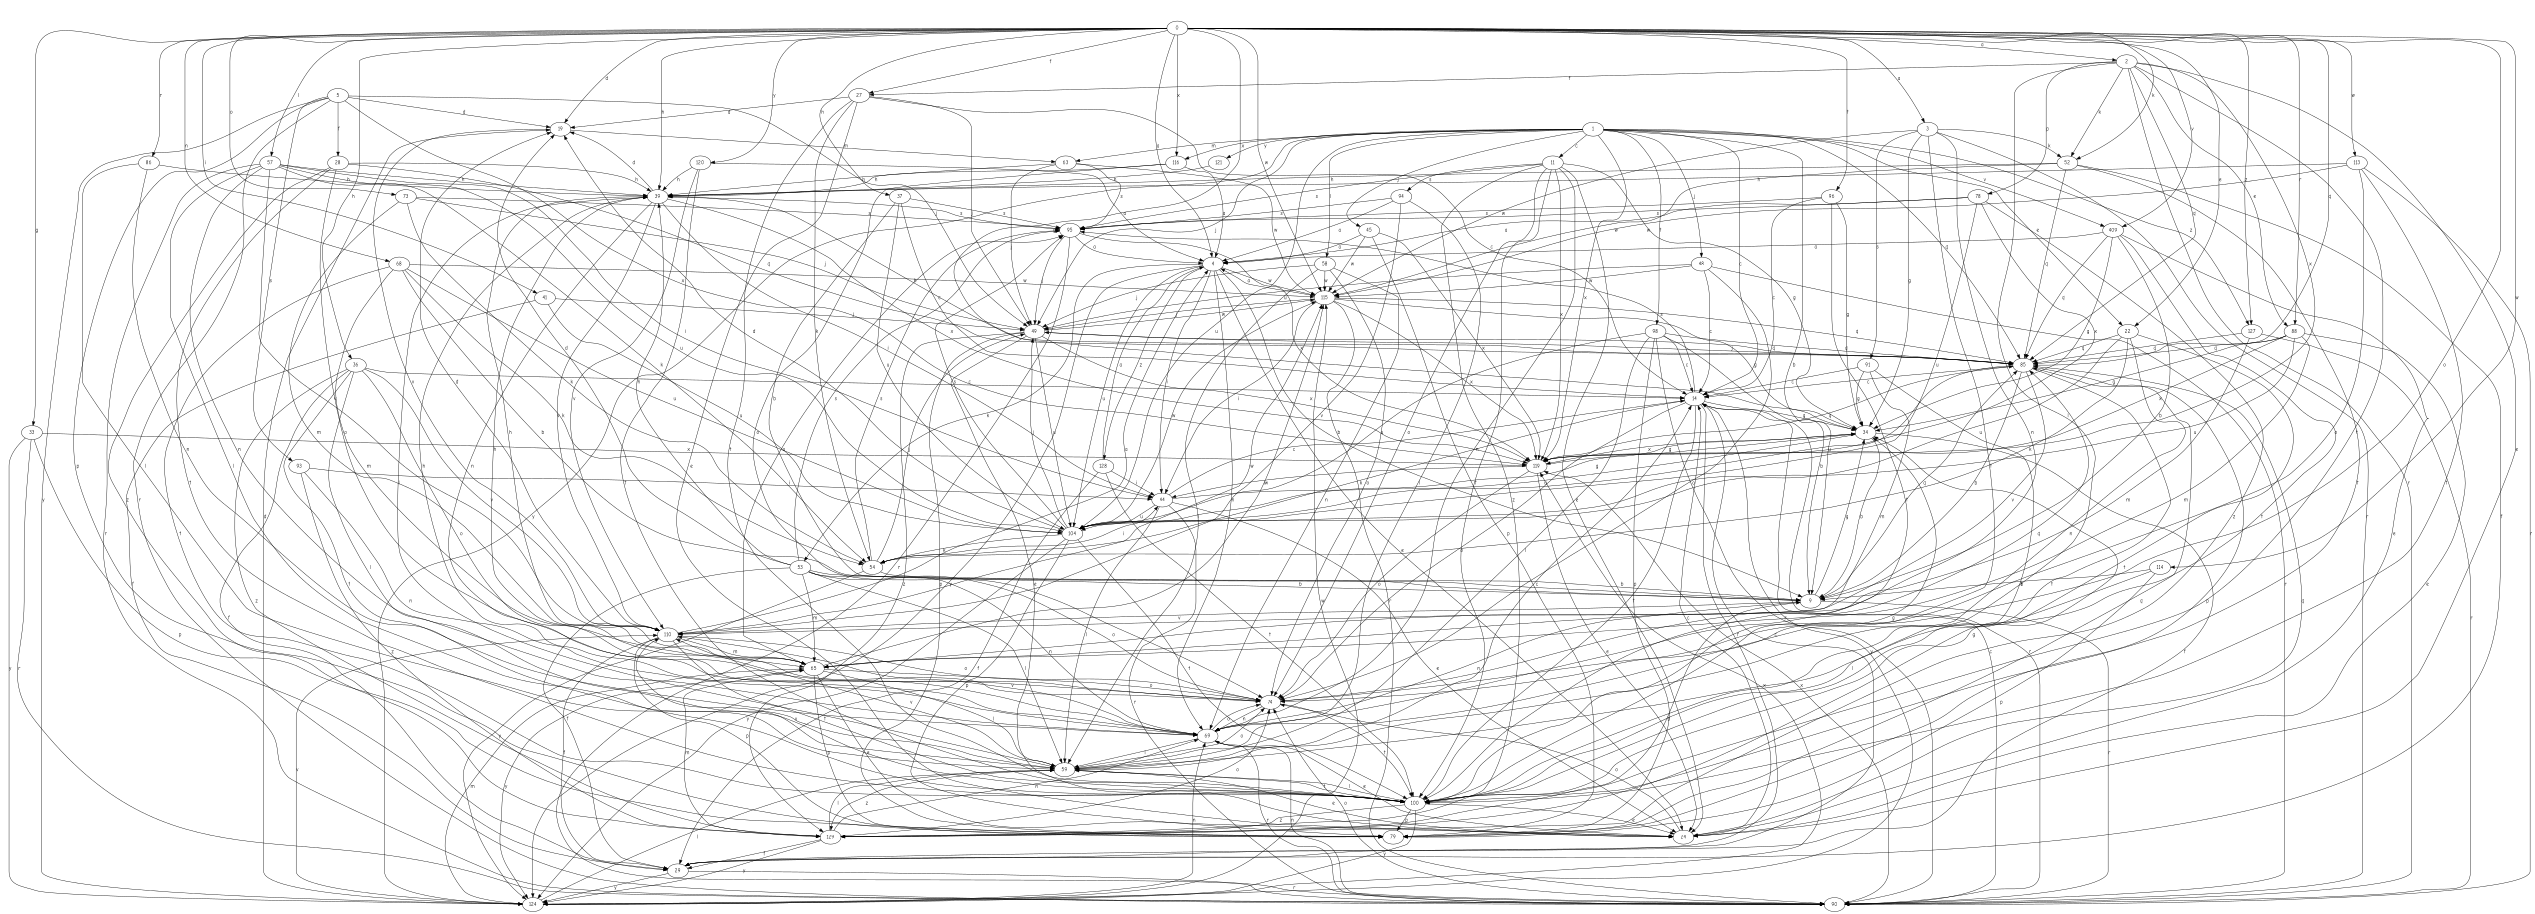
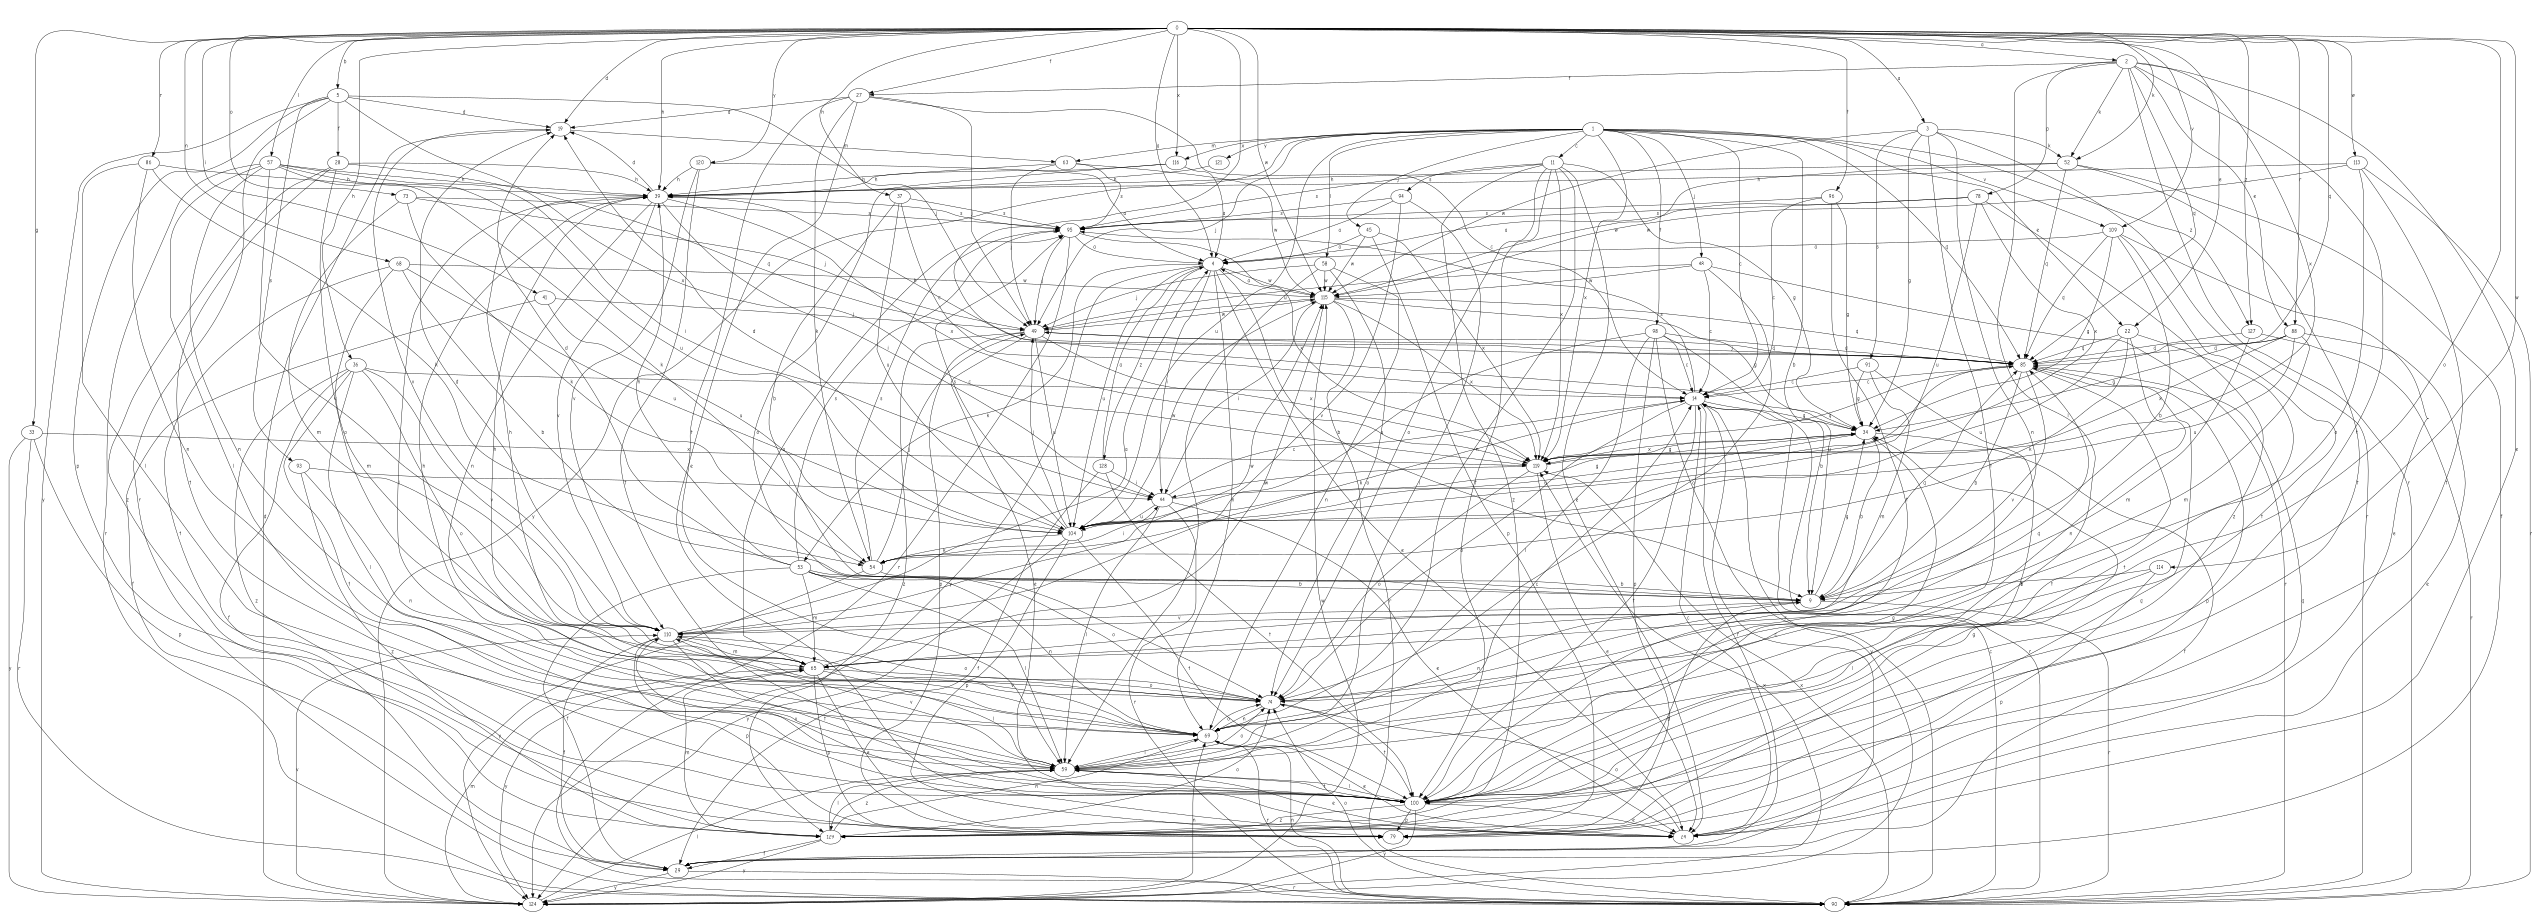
none -> (737, 30)
(2113, 230) -> (2113, 230)
(605, 458) -> (466, 434)
(841, 635) -> (682, 518)
